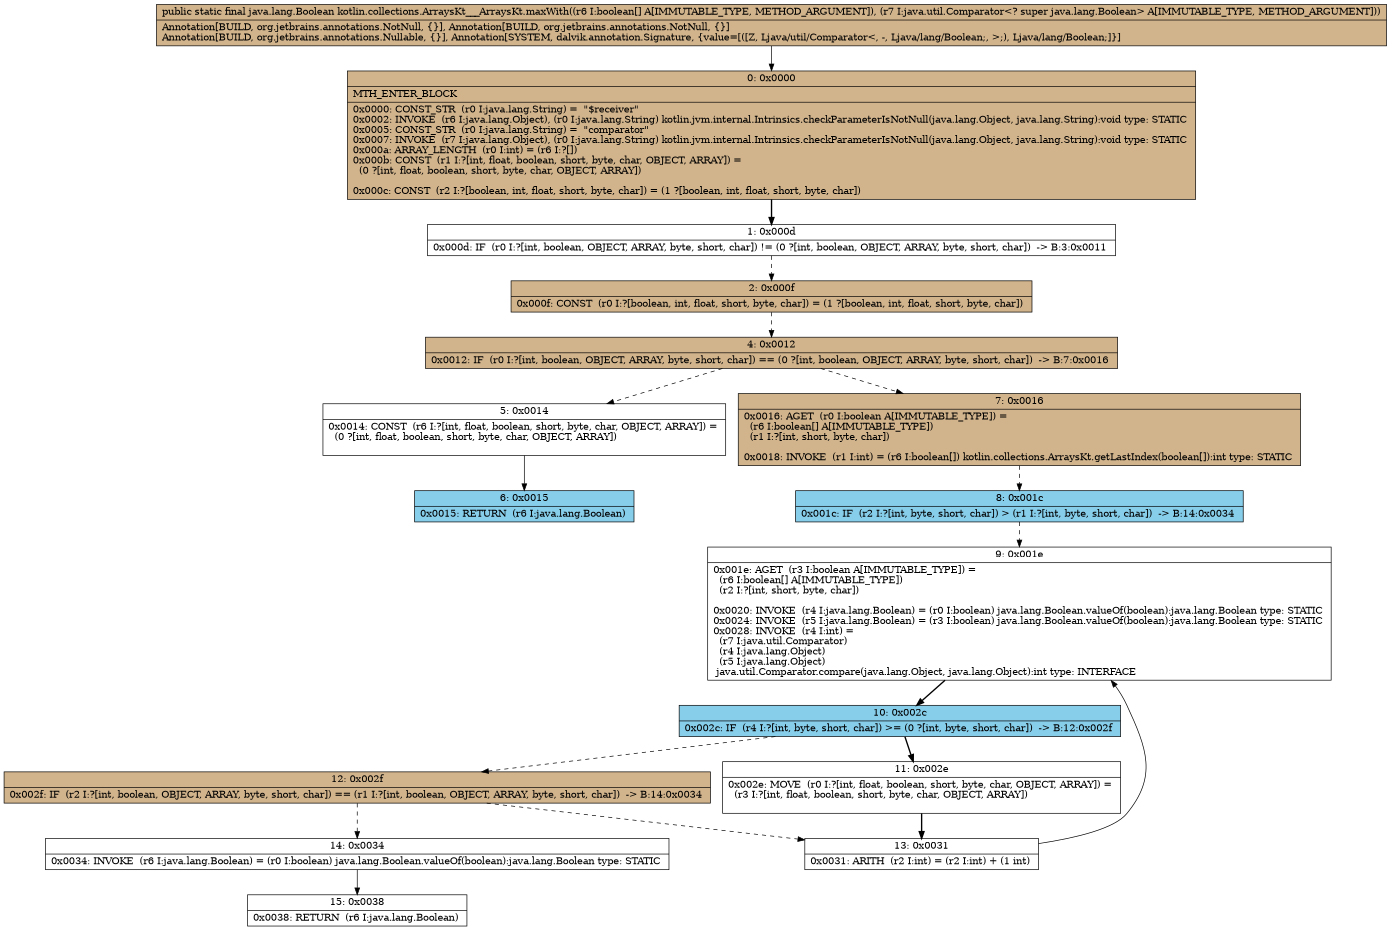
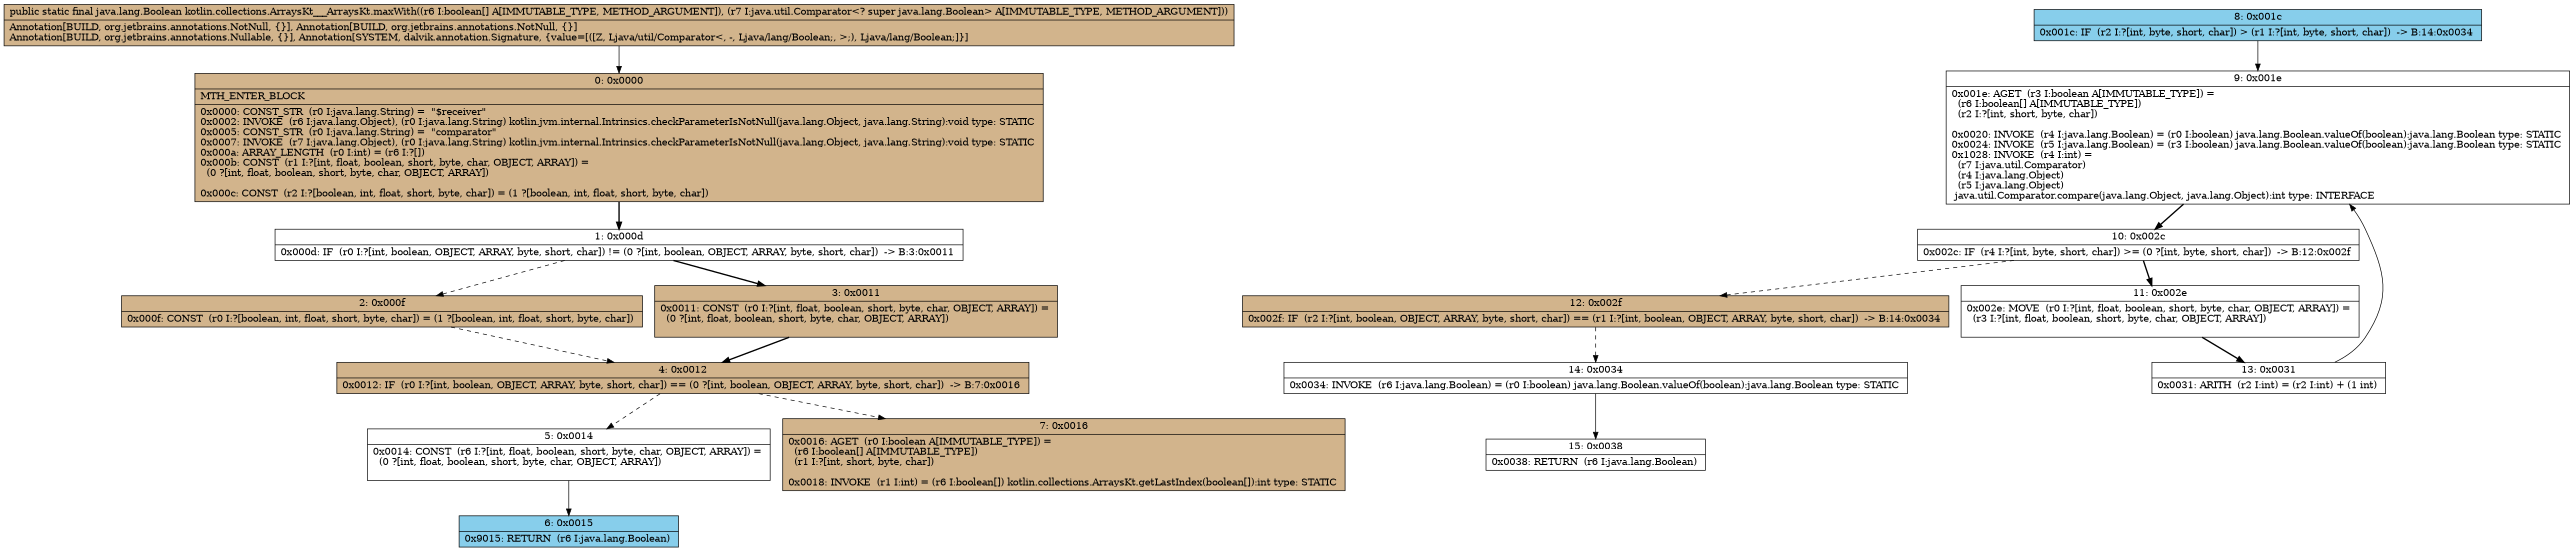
none -> (856, 311)
(1019, 475) -> none
(524, 514) -> (569, 539)
(1019, 531) -> (2258, 52)
(785, 631) -> (2024, 155)
(900, 721) -> (2138, 245)
(642, 821) -> none
